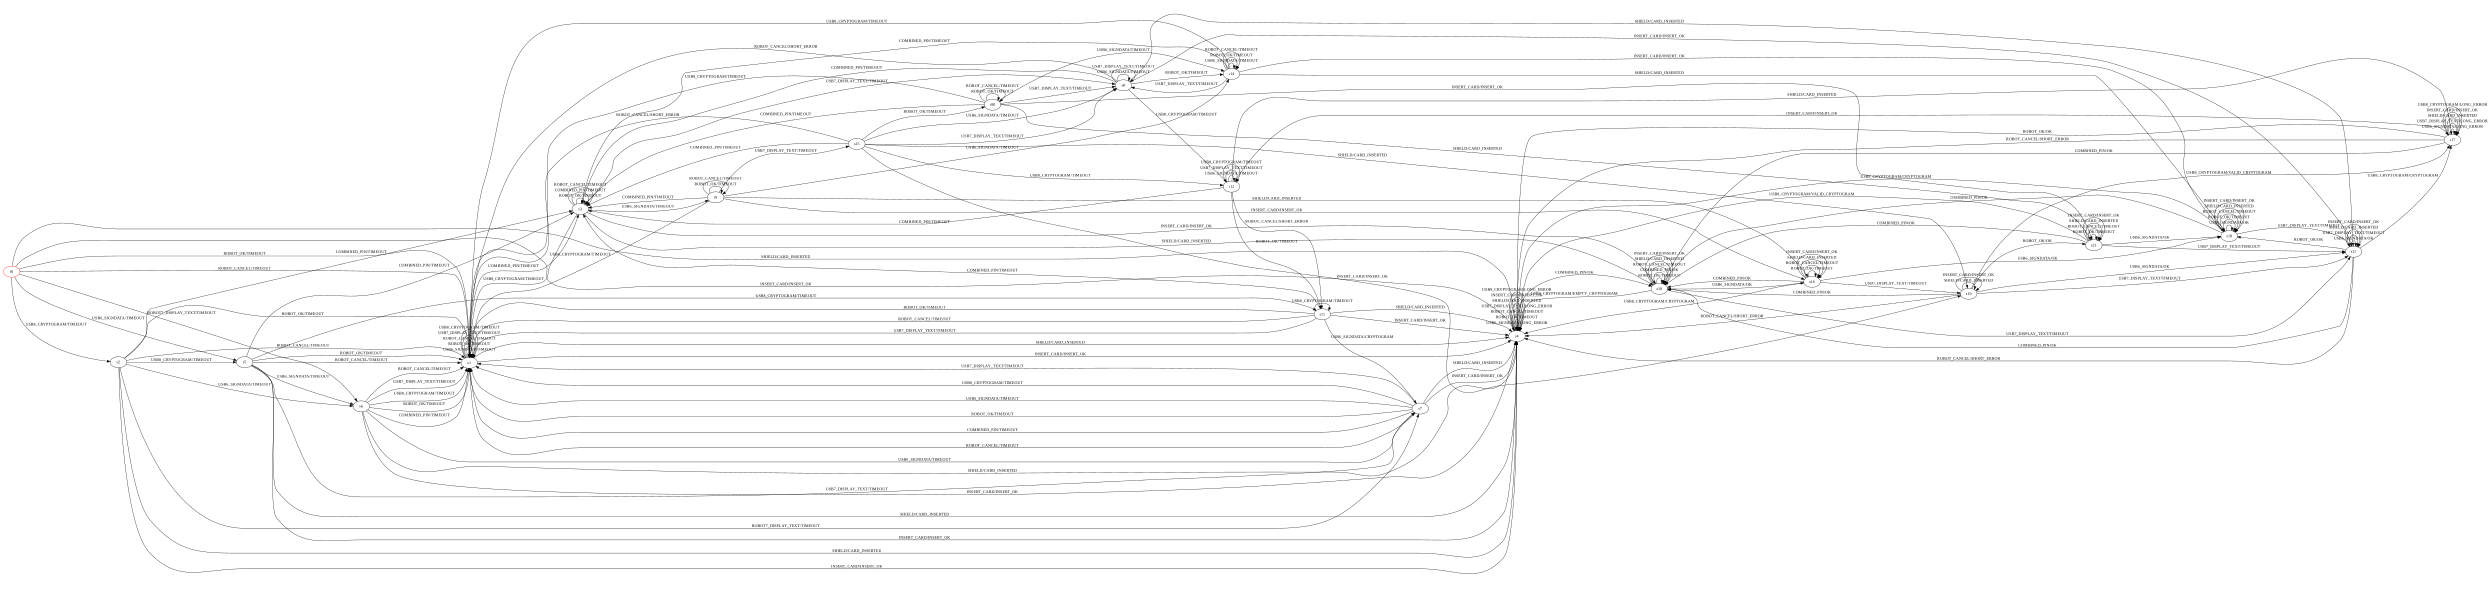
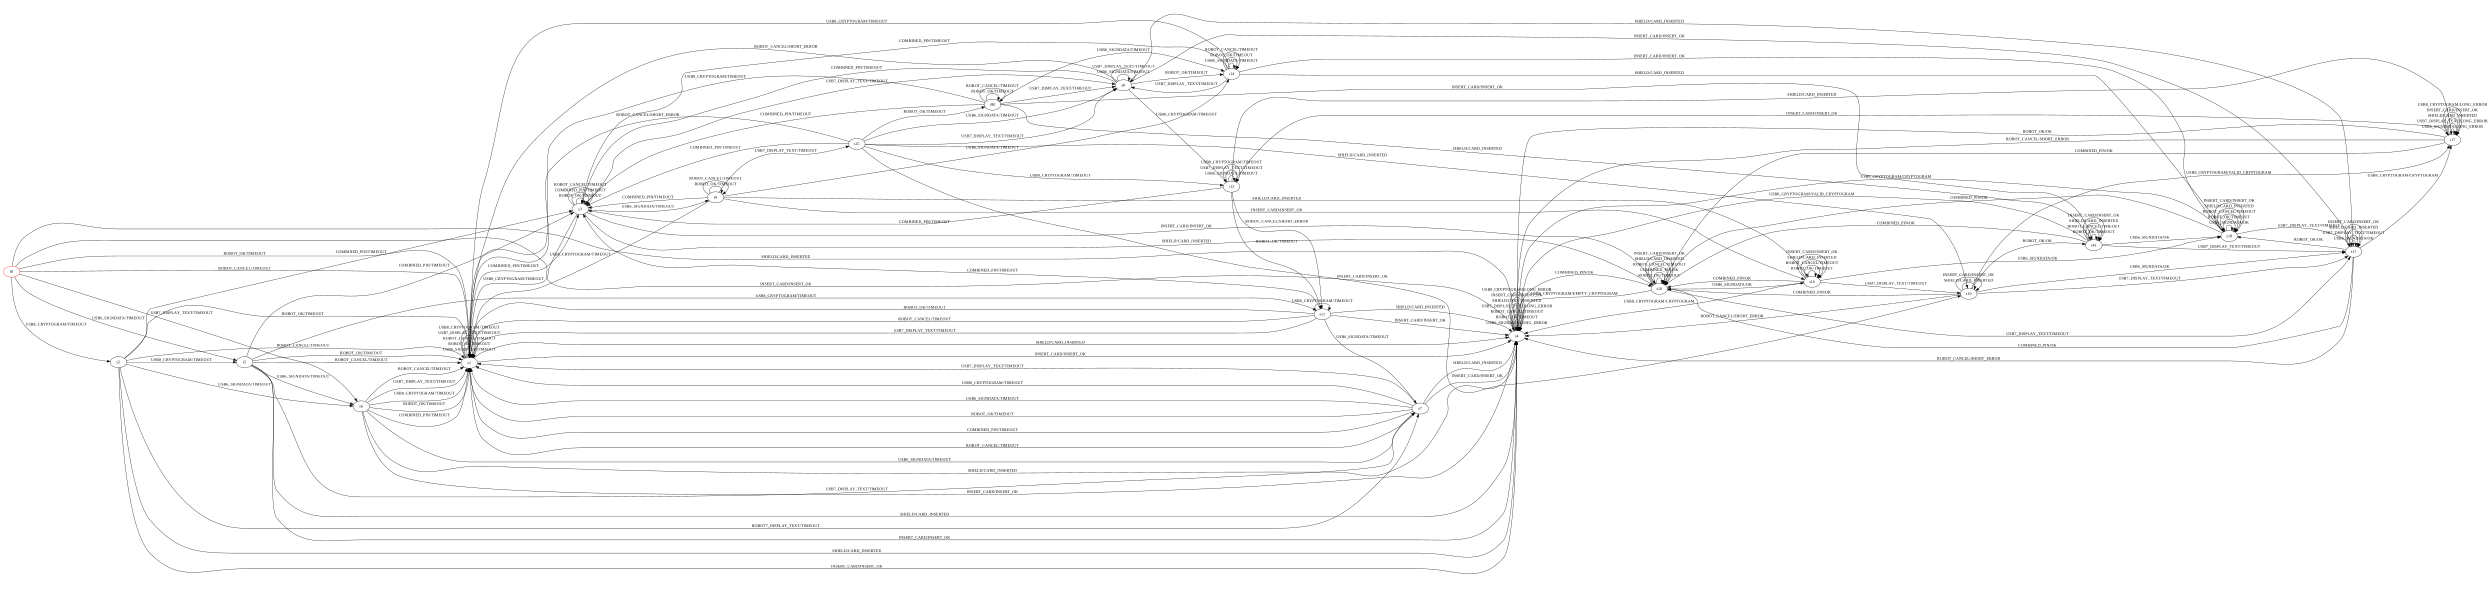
(2094, 245) -> (2094, 245)
(182, 313) -> (182, 313)
(1363, 337) -> (1363, 337)
